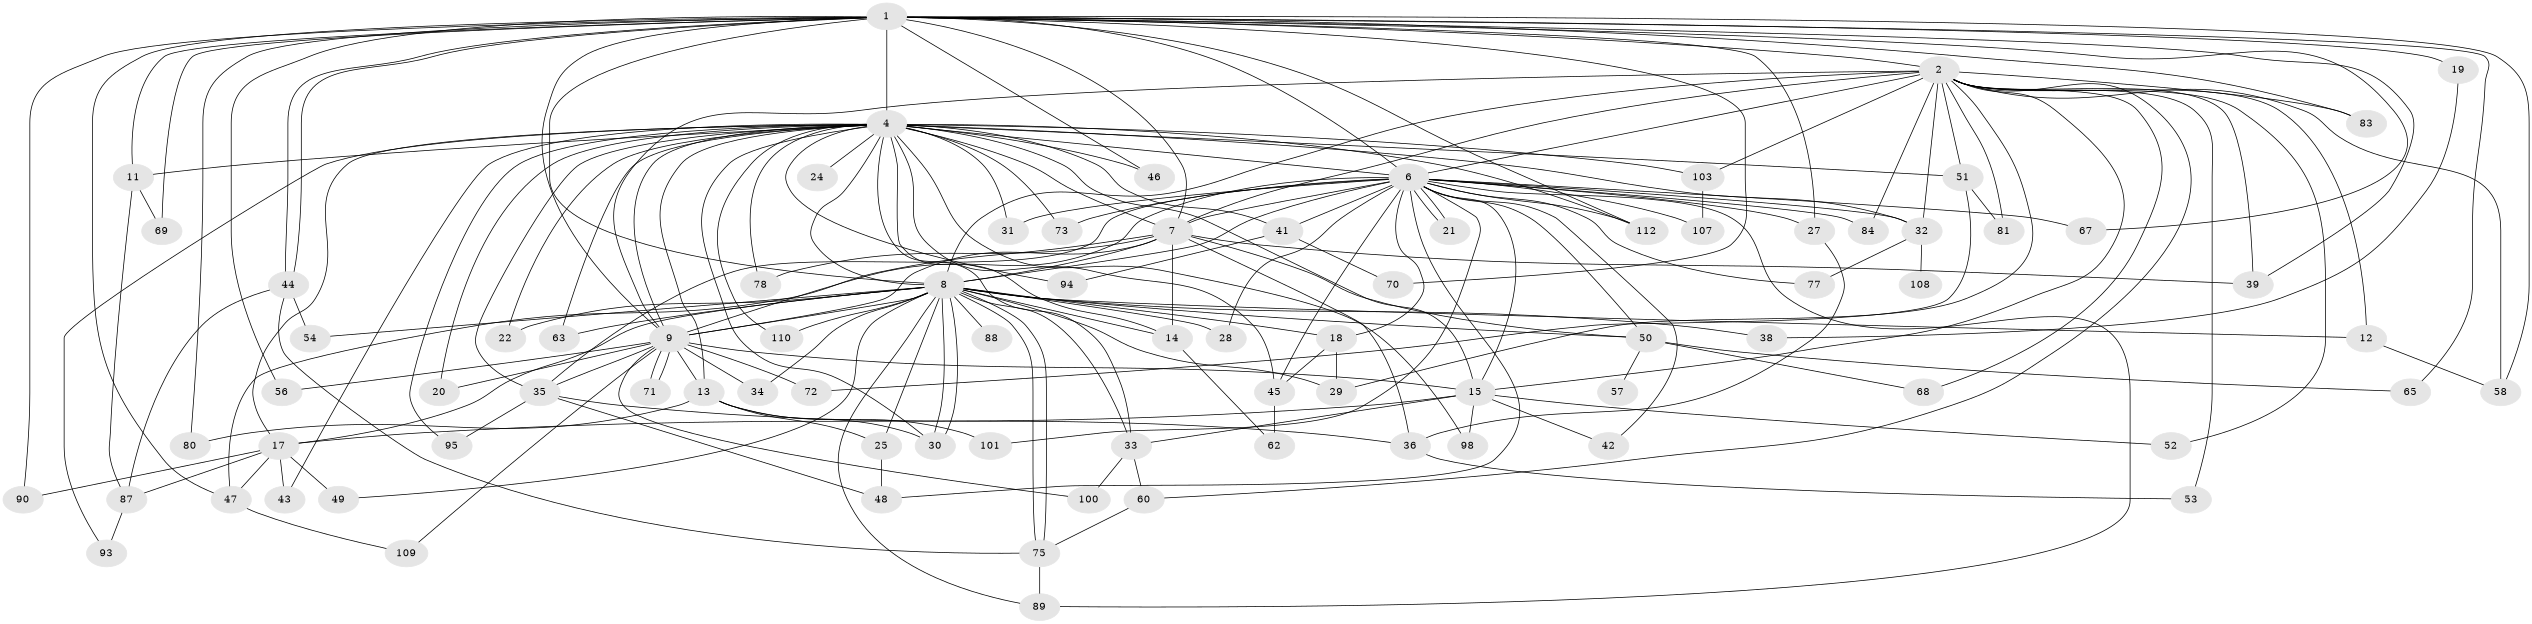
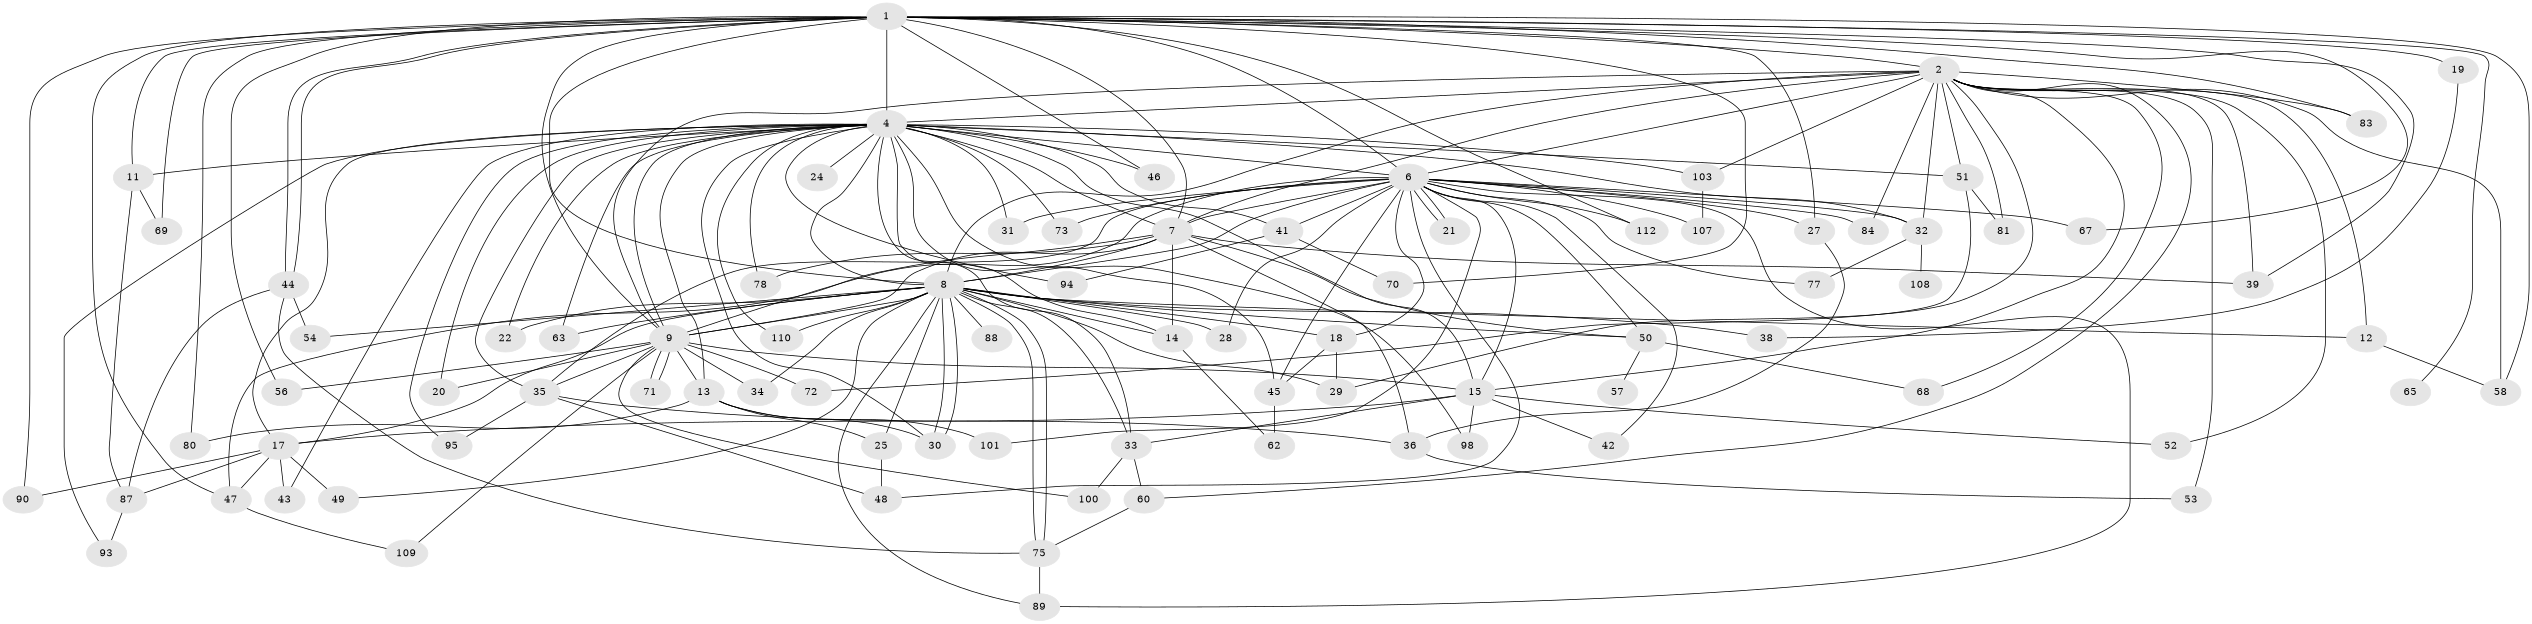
(1419, 161) -> (1413, 97)
(2009, 373) -> none
